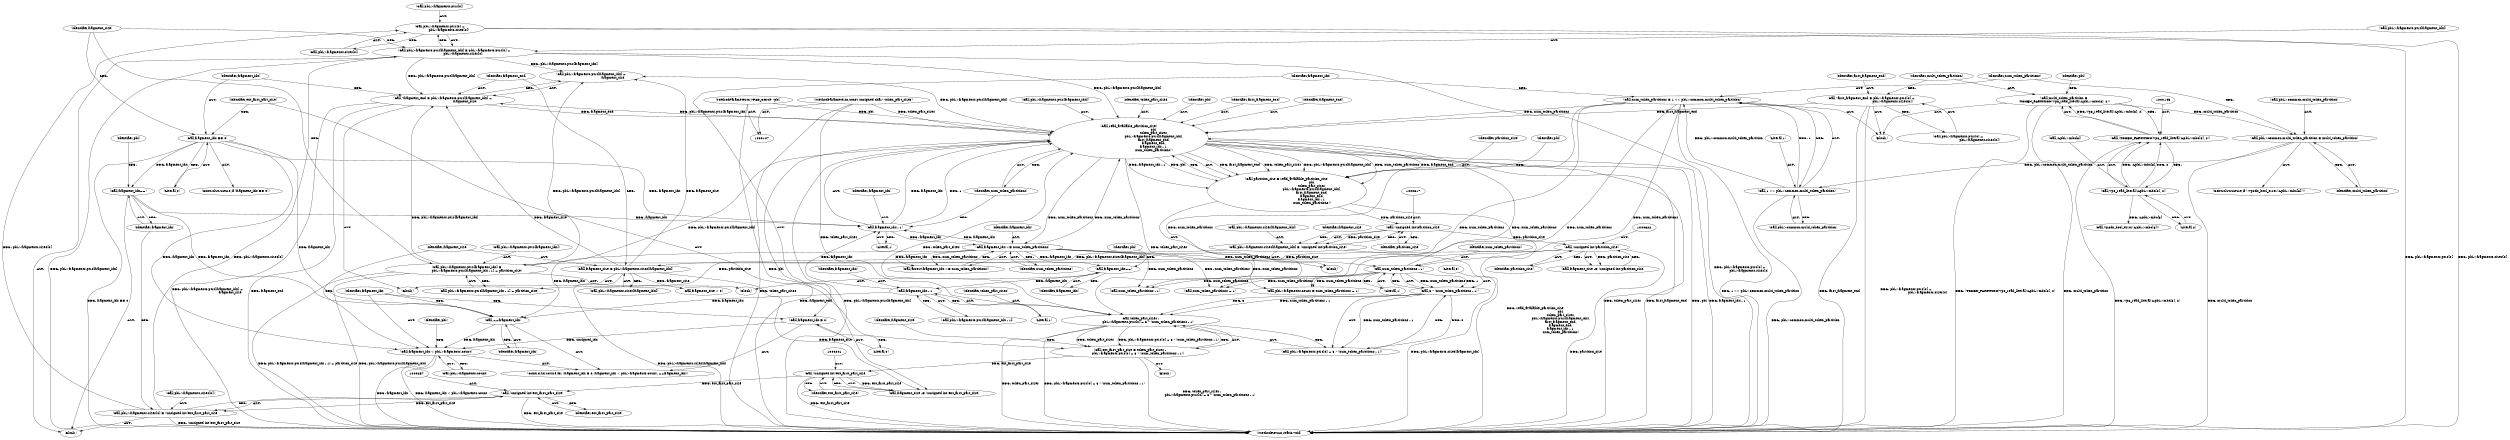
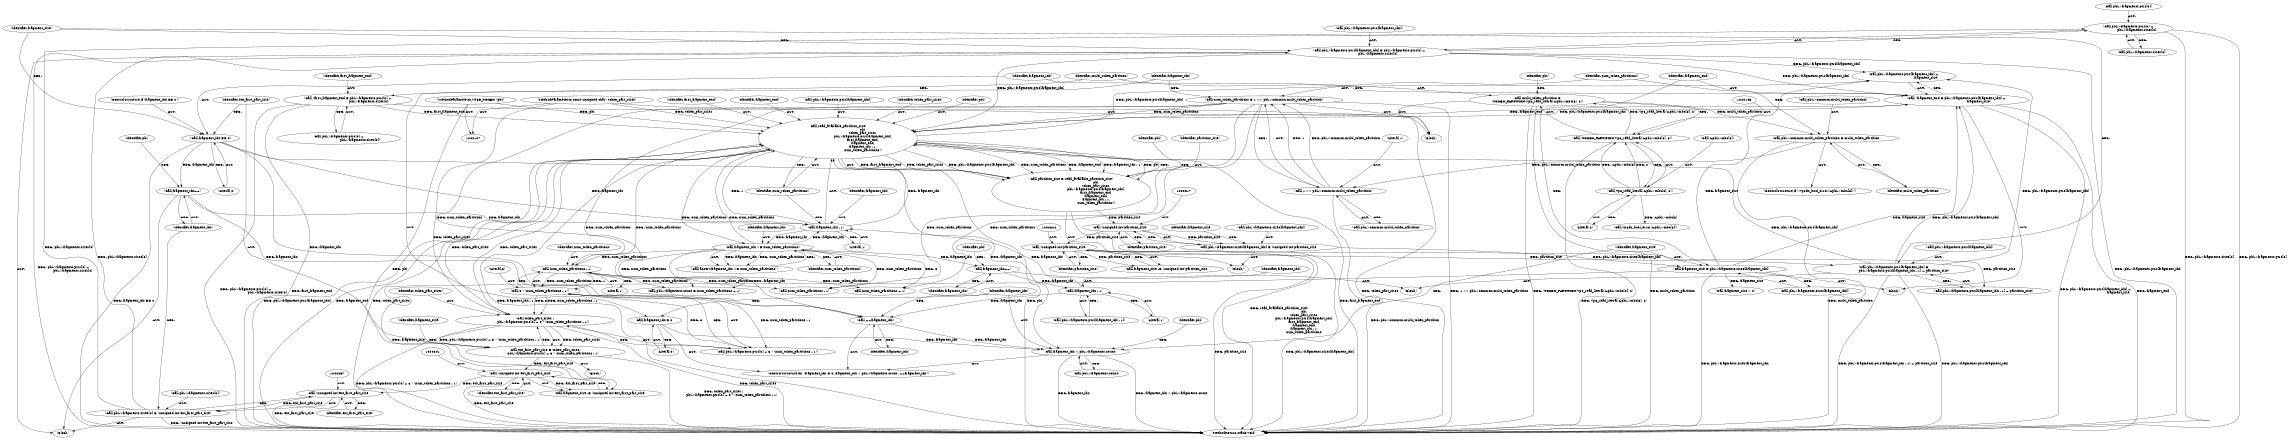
(748, 100) -> (471, 100)
(221, 164) -> (177, 119)
(1227, 269) -> (931, 269)
(582, 340) -> (942, 340)
